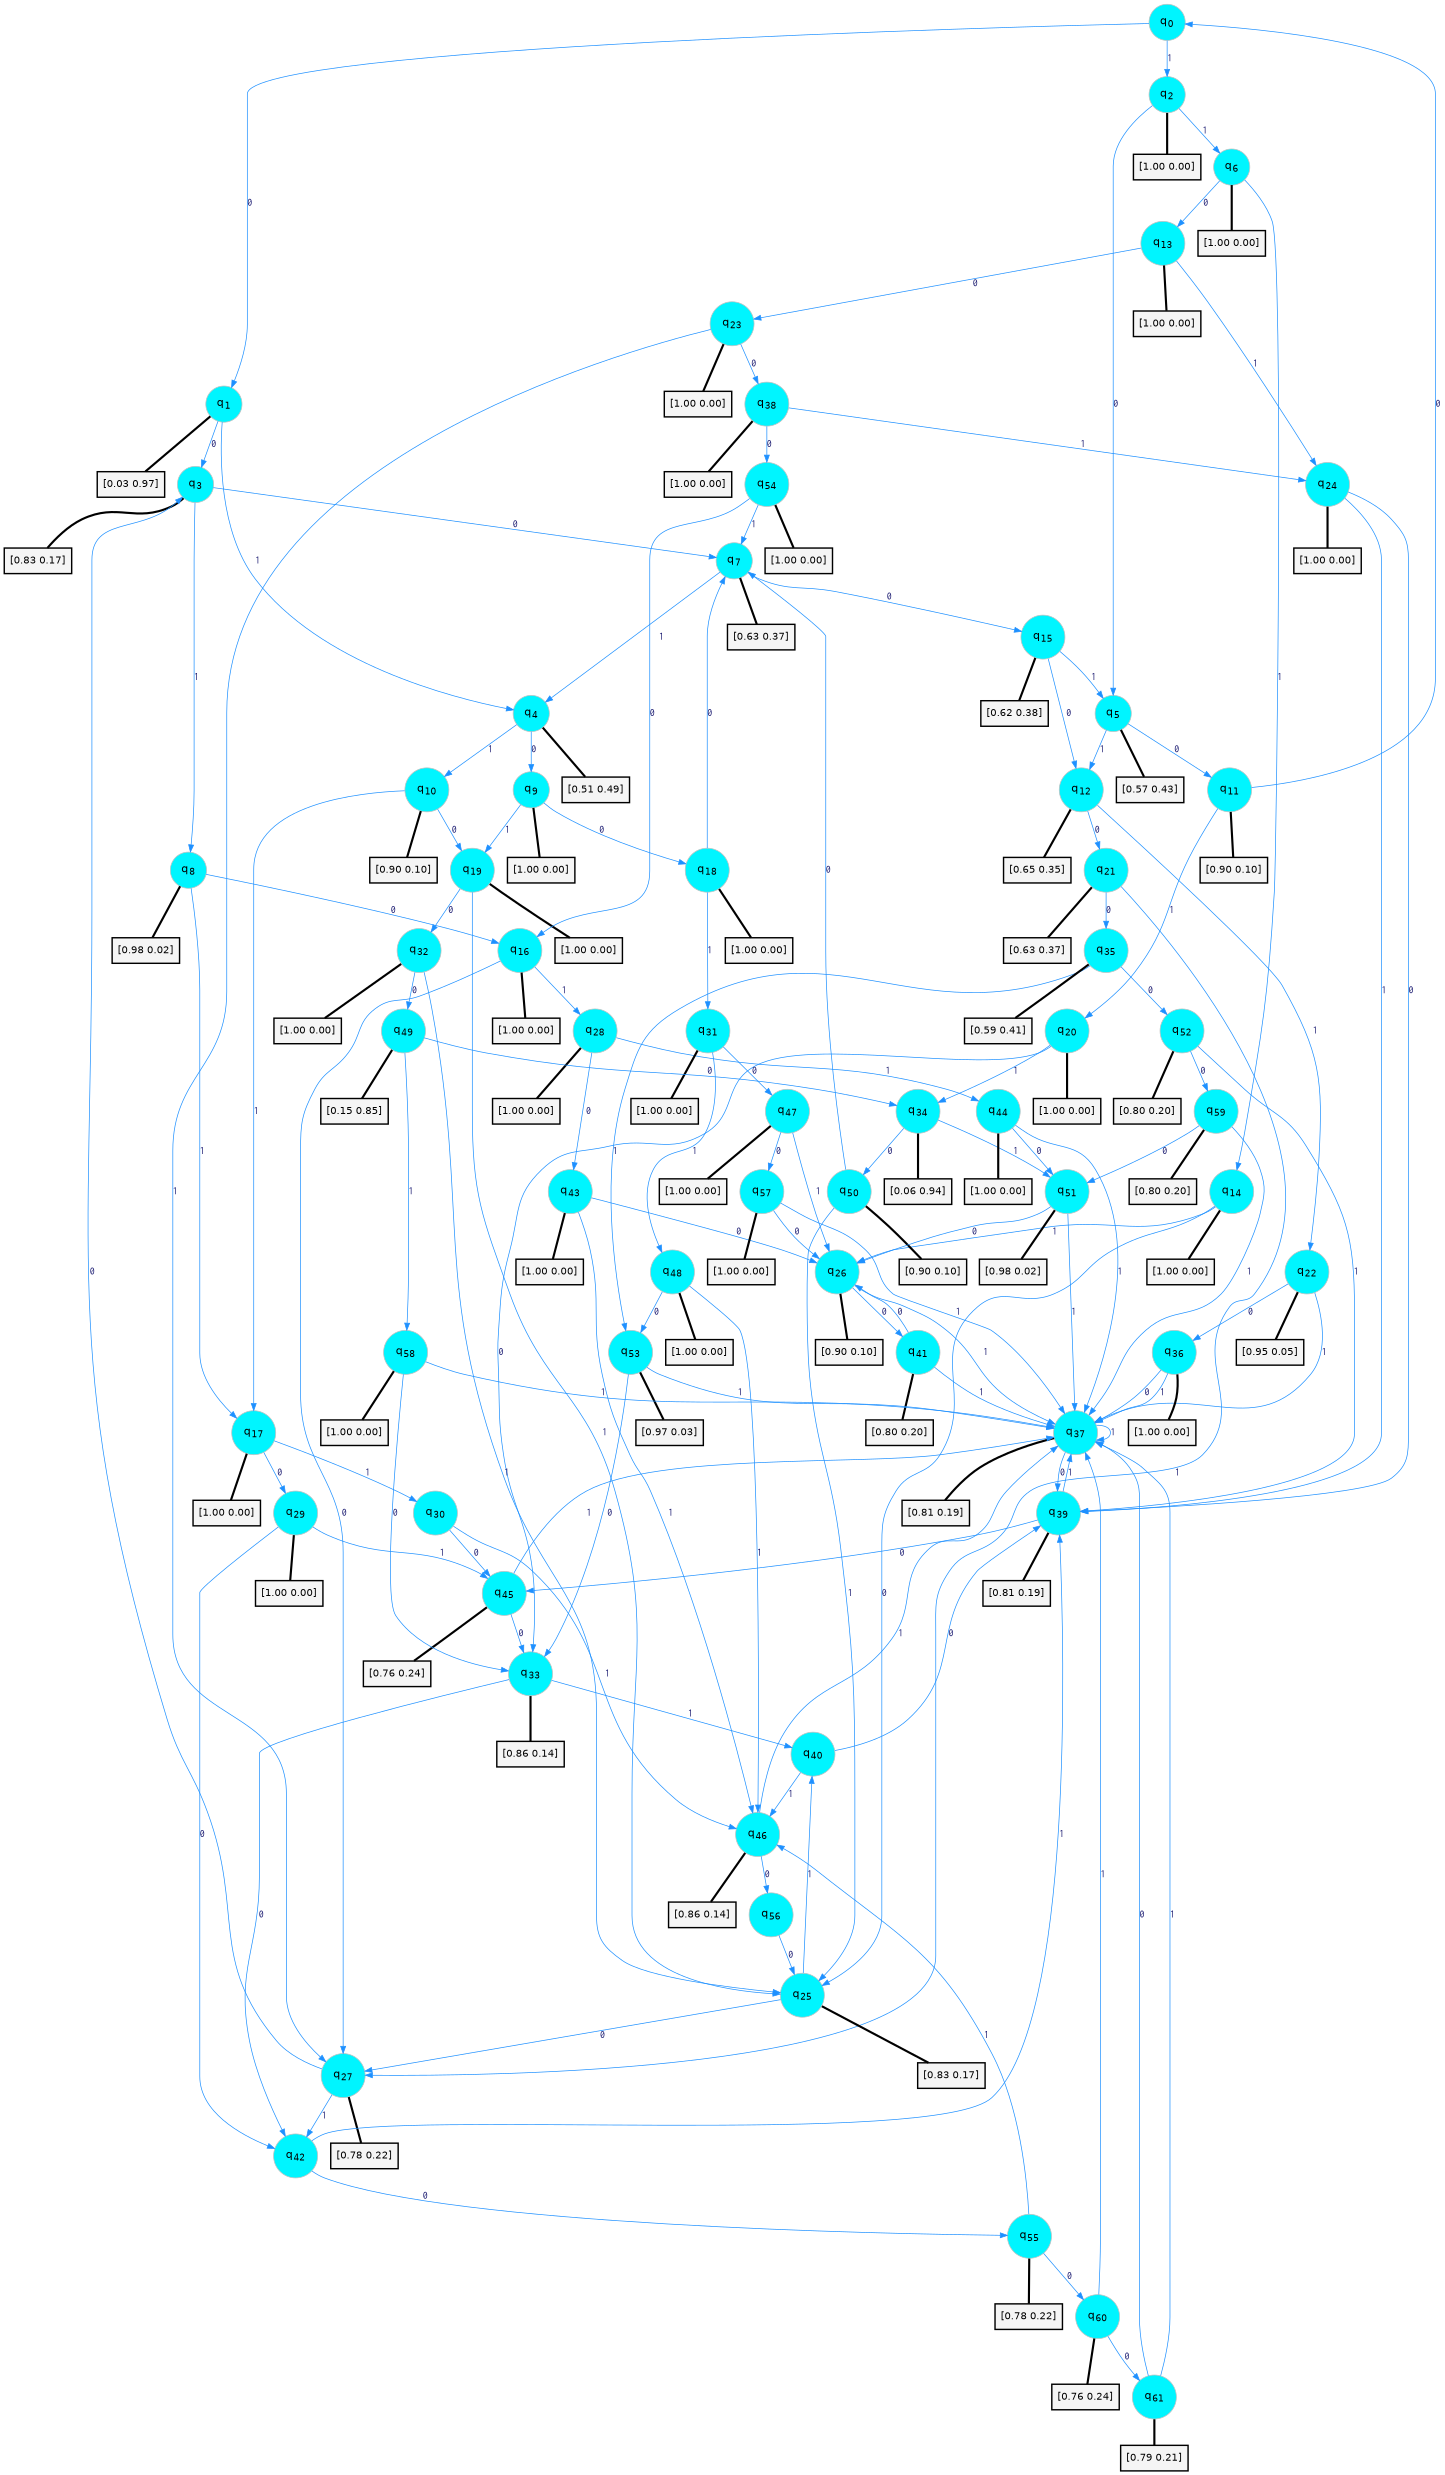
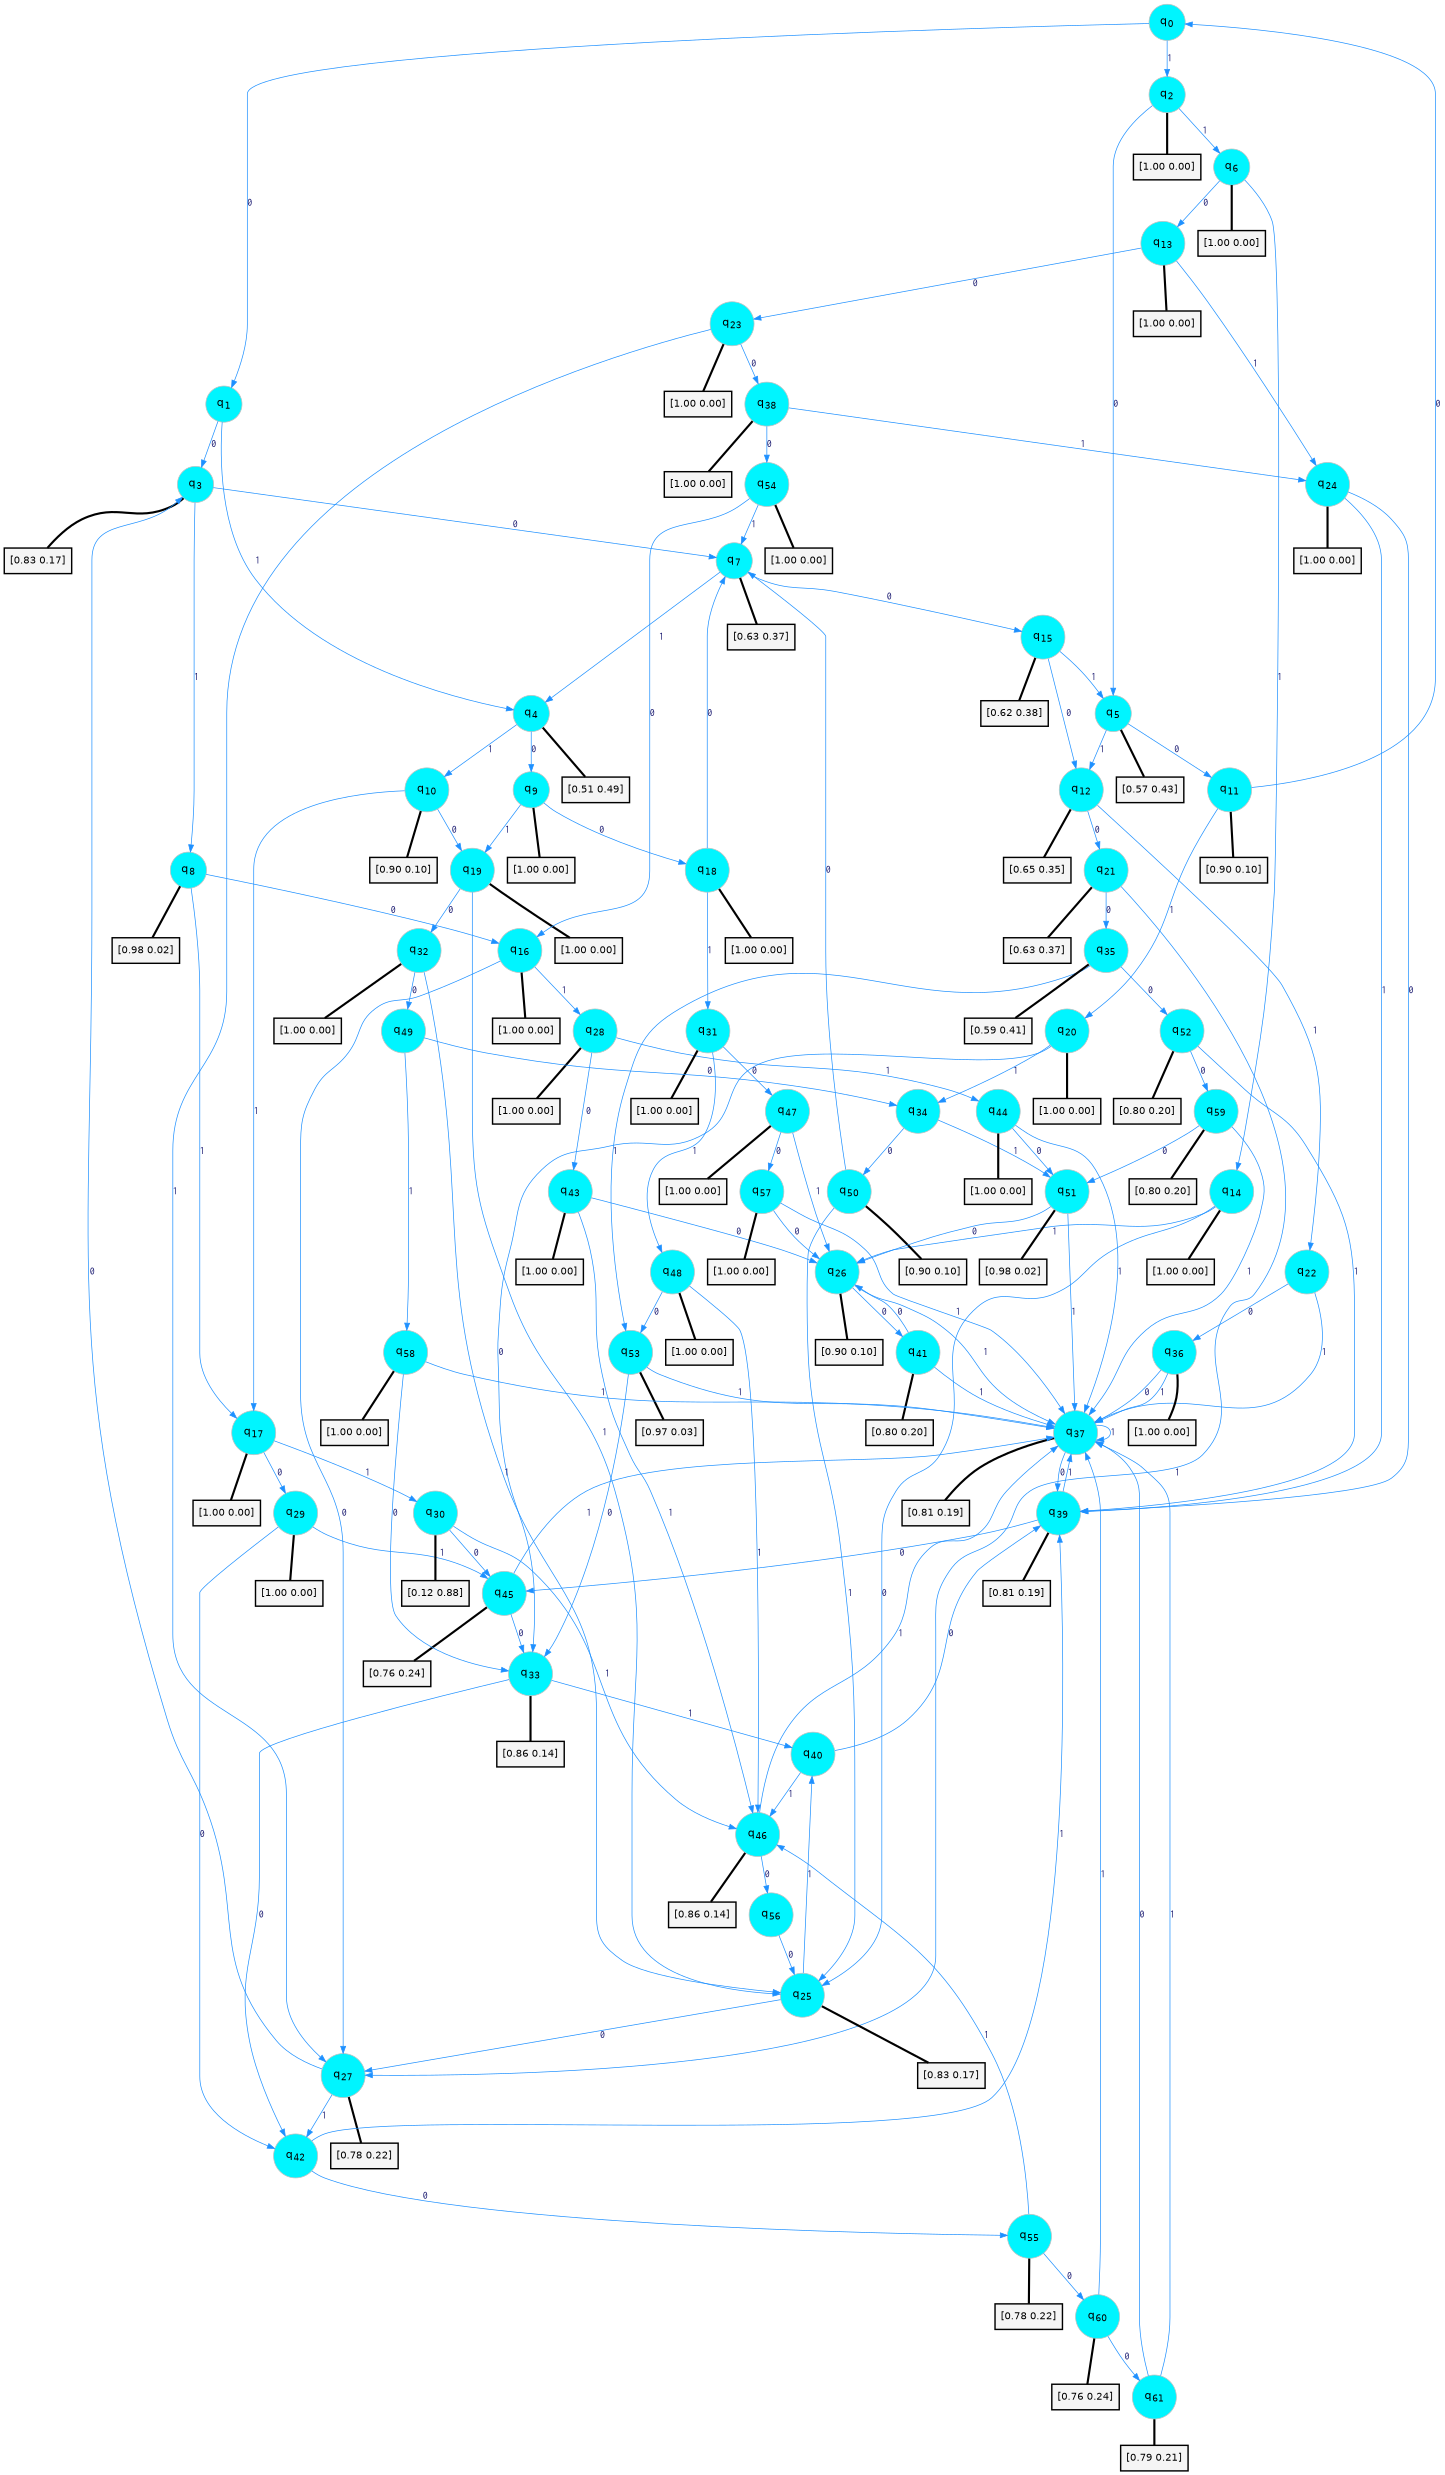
(131, 484) -> none
(355, 1111) -> none
(918, 1192) -> none
(1270, 1352) -> none
none -> (435, 1593)
